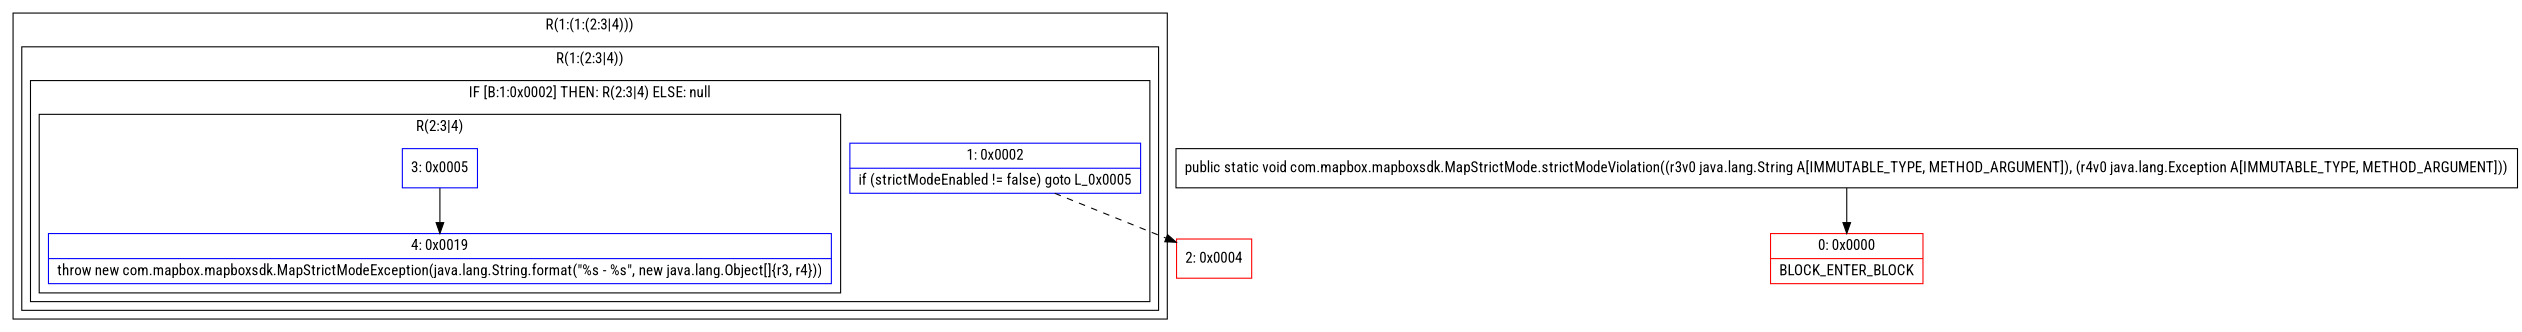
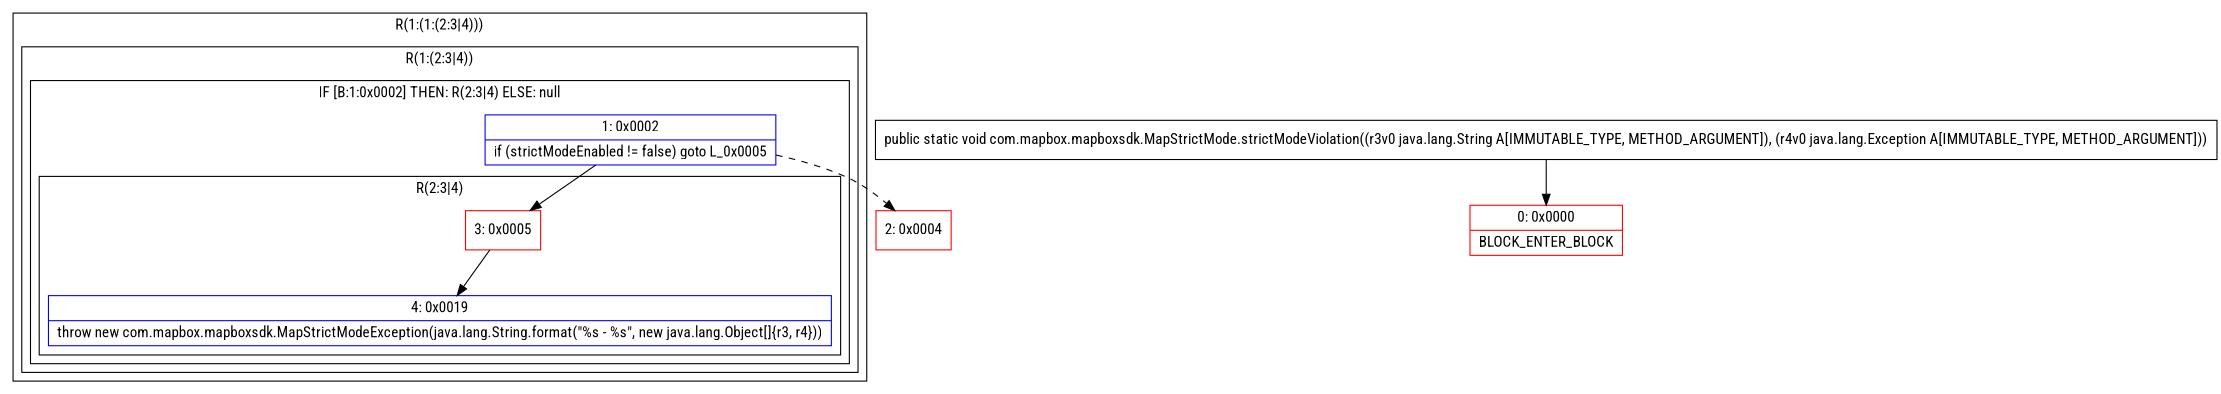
(440, 168) -> (503, 230)
none -> (568, 185)
